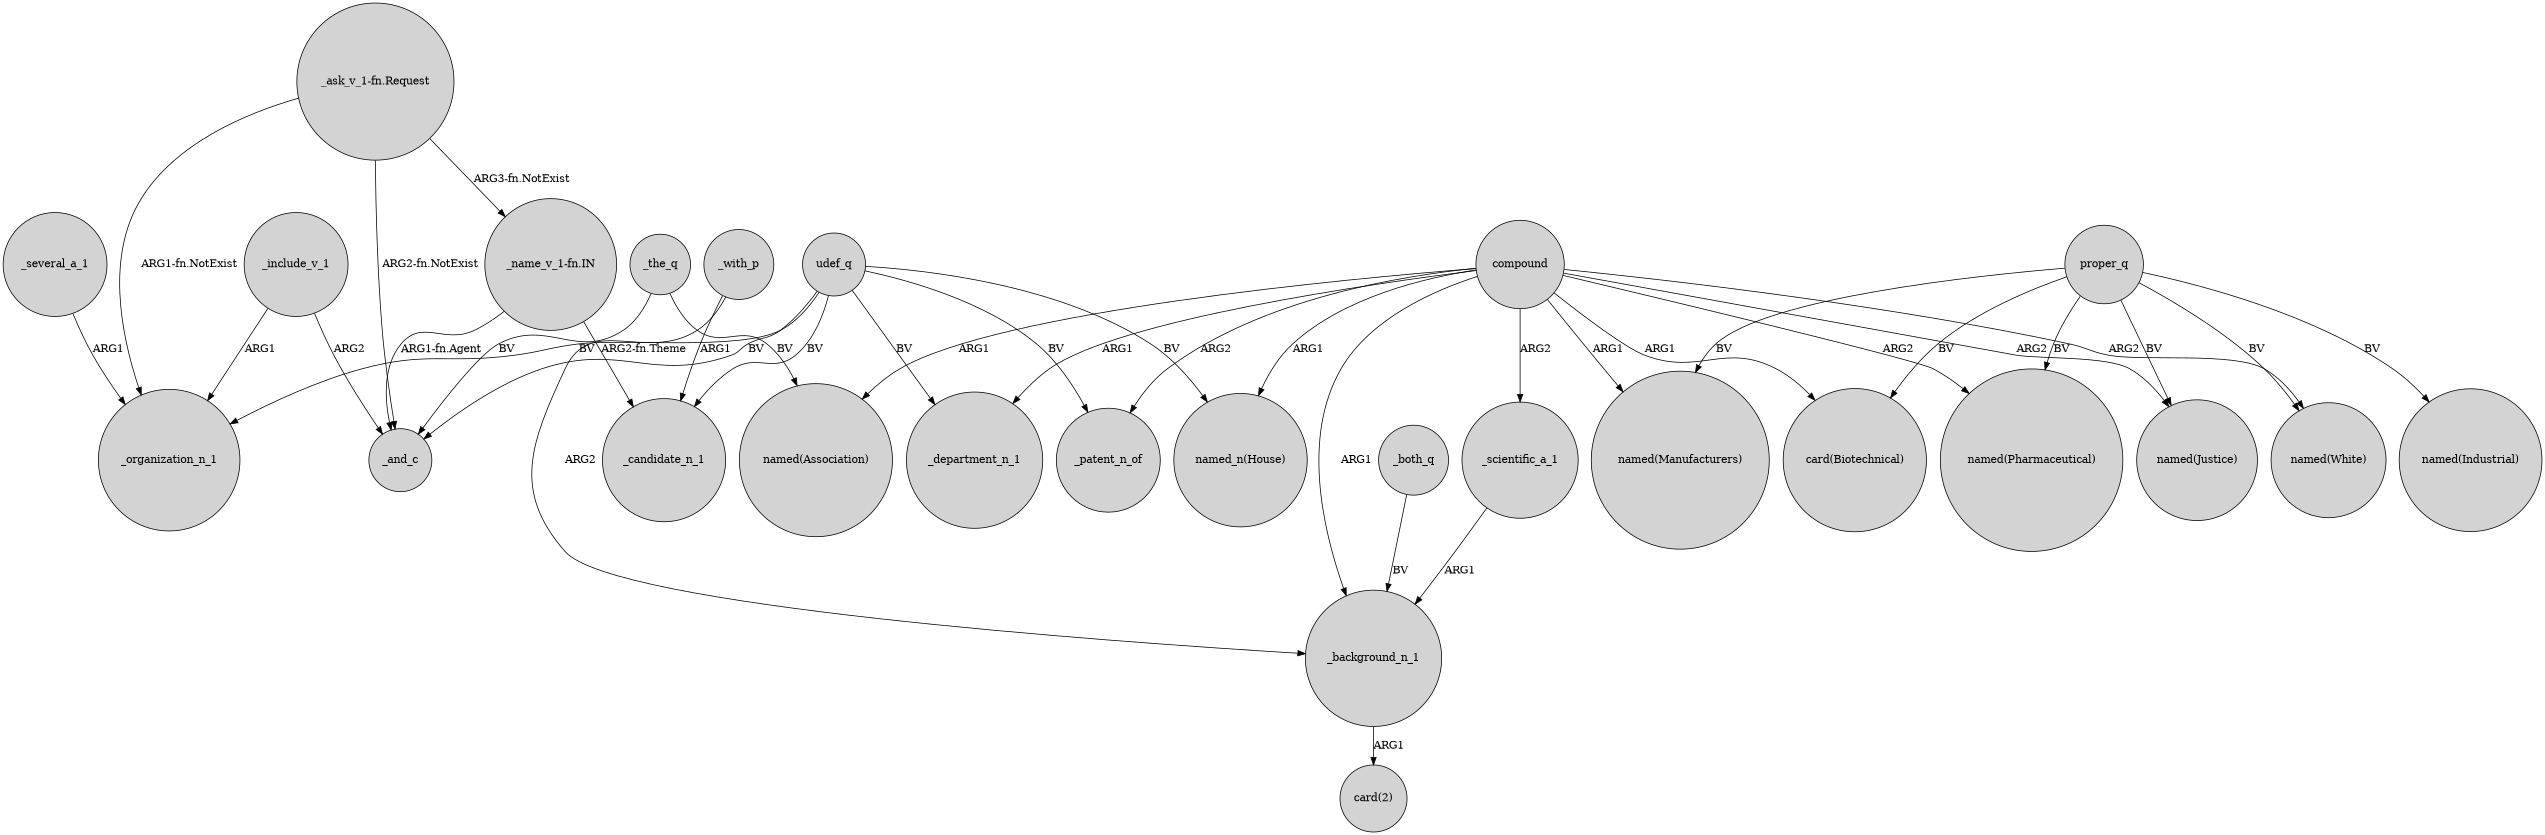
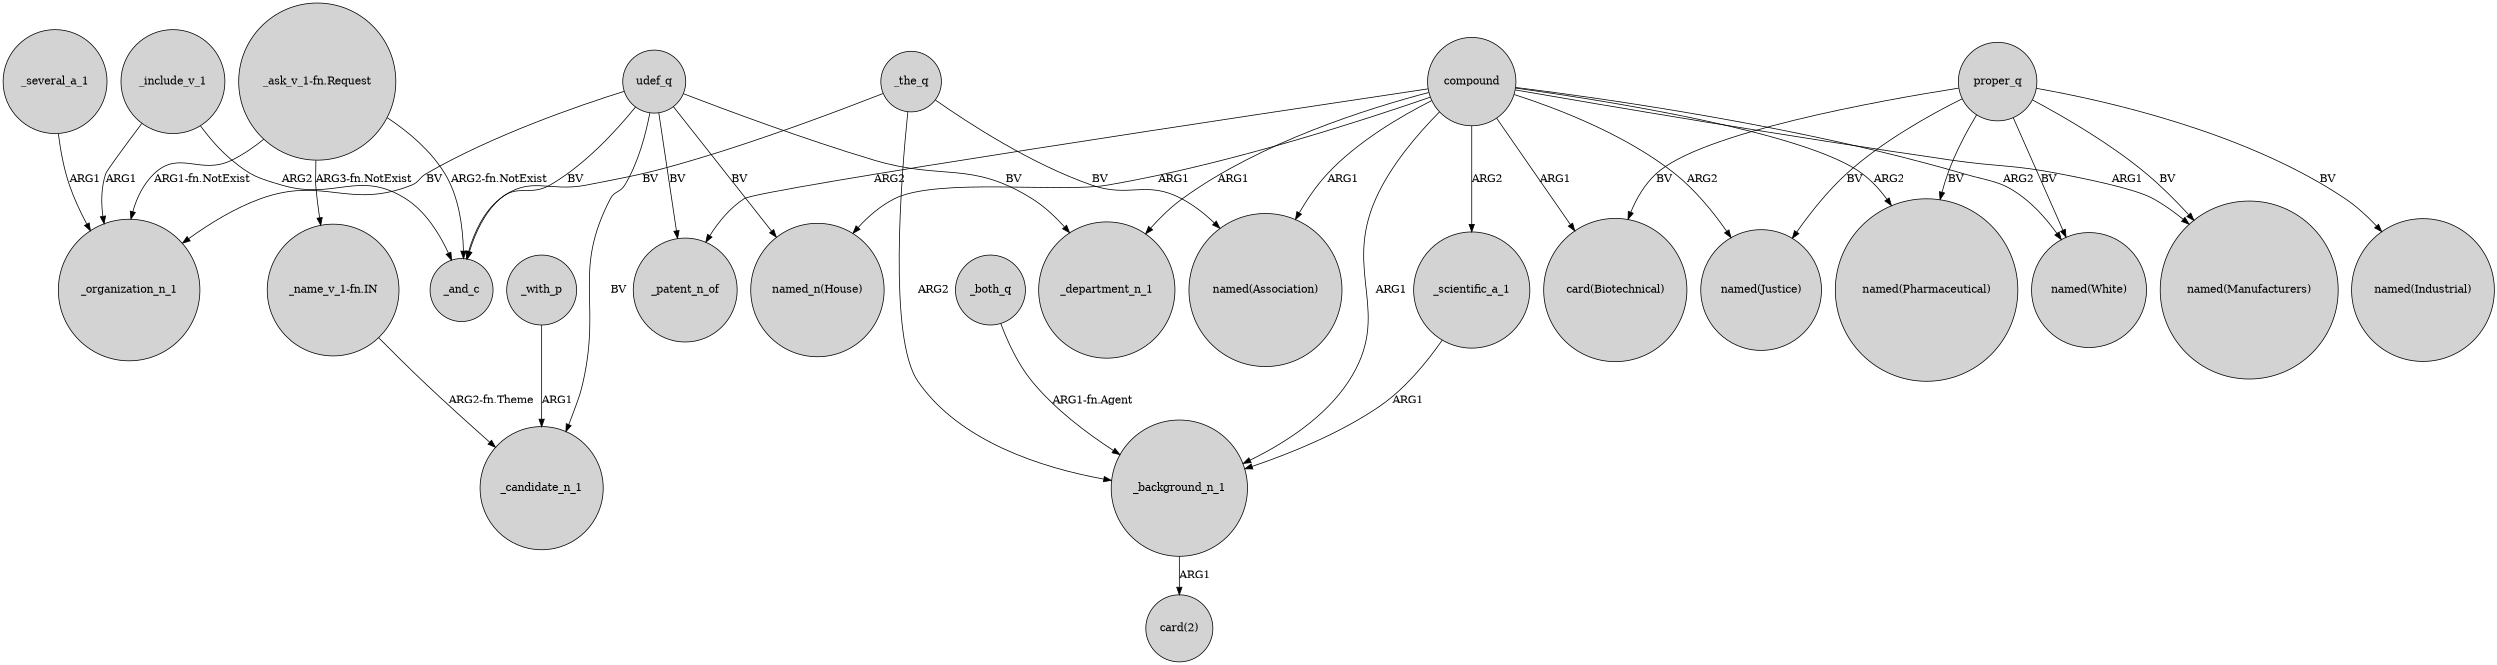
(413, 335) -> none
(1400, 571) -> (1092, 401)
(735, 599) -> (908, 355)
